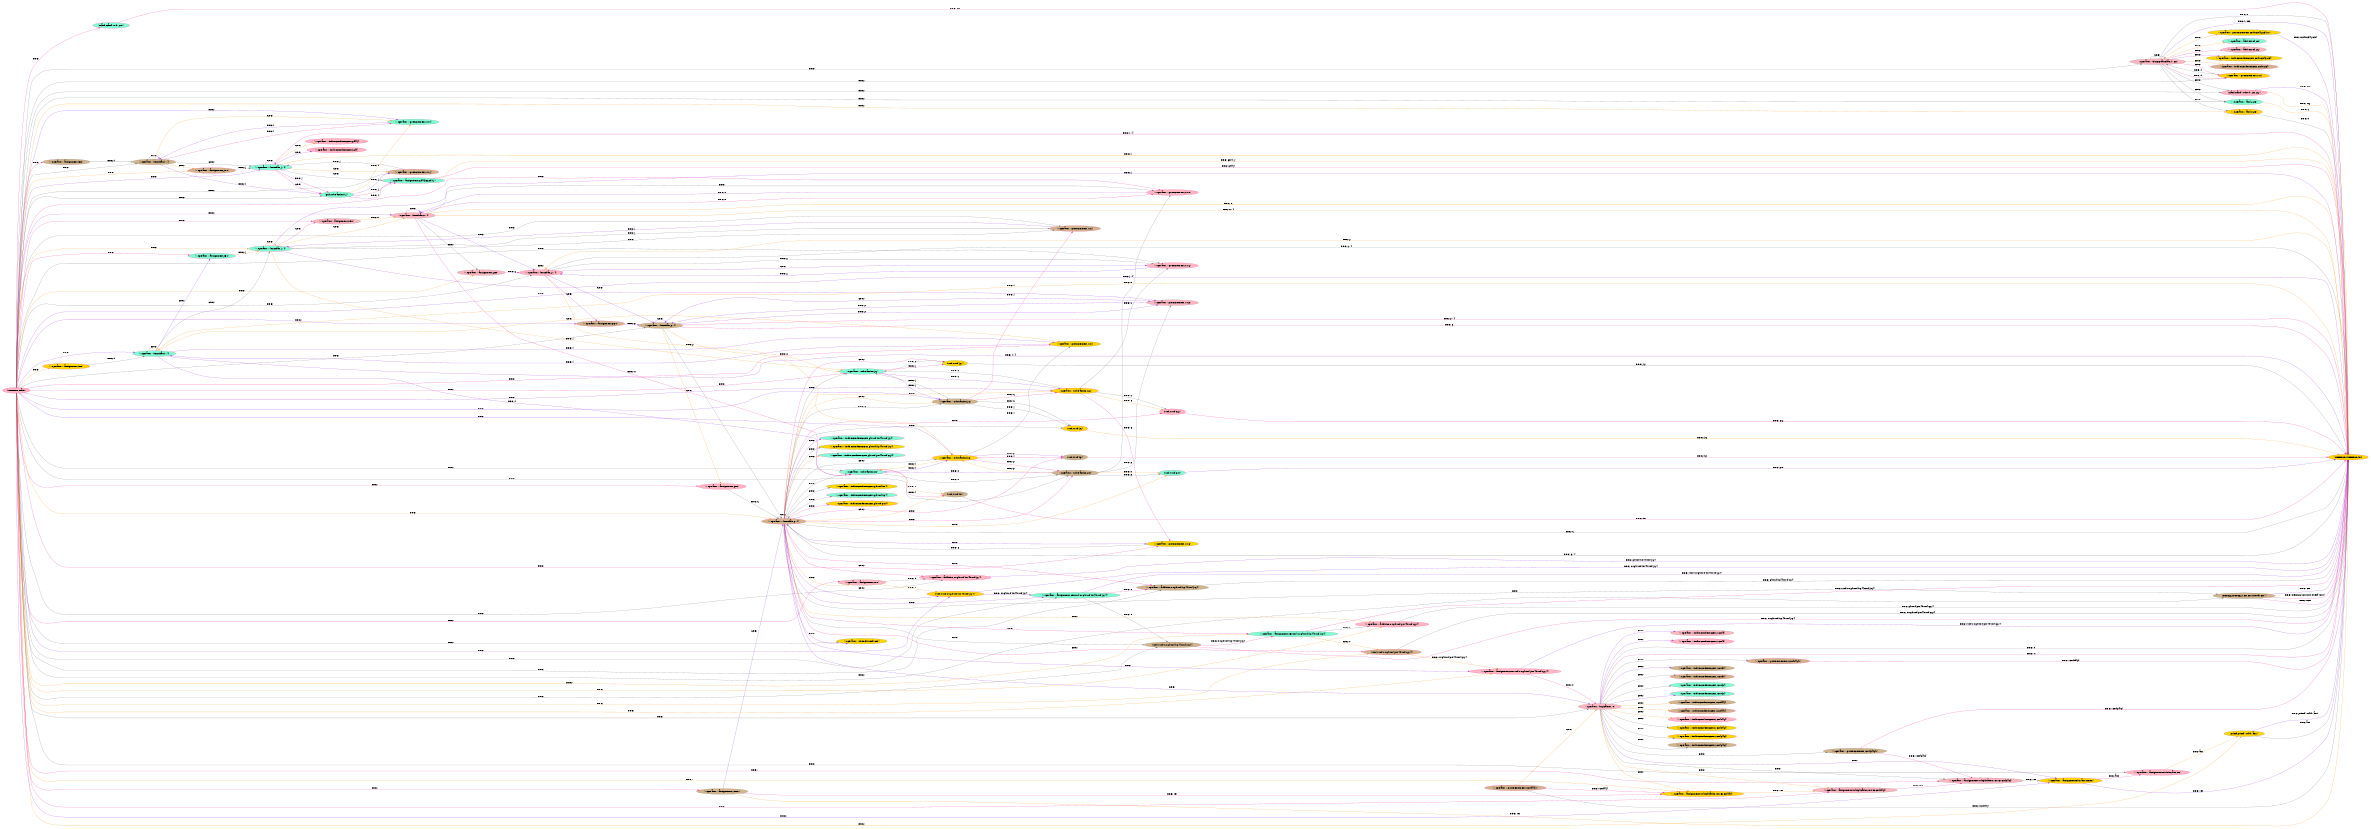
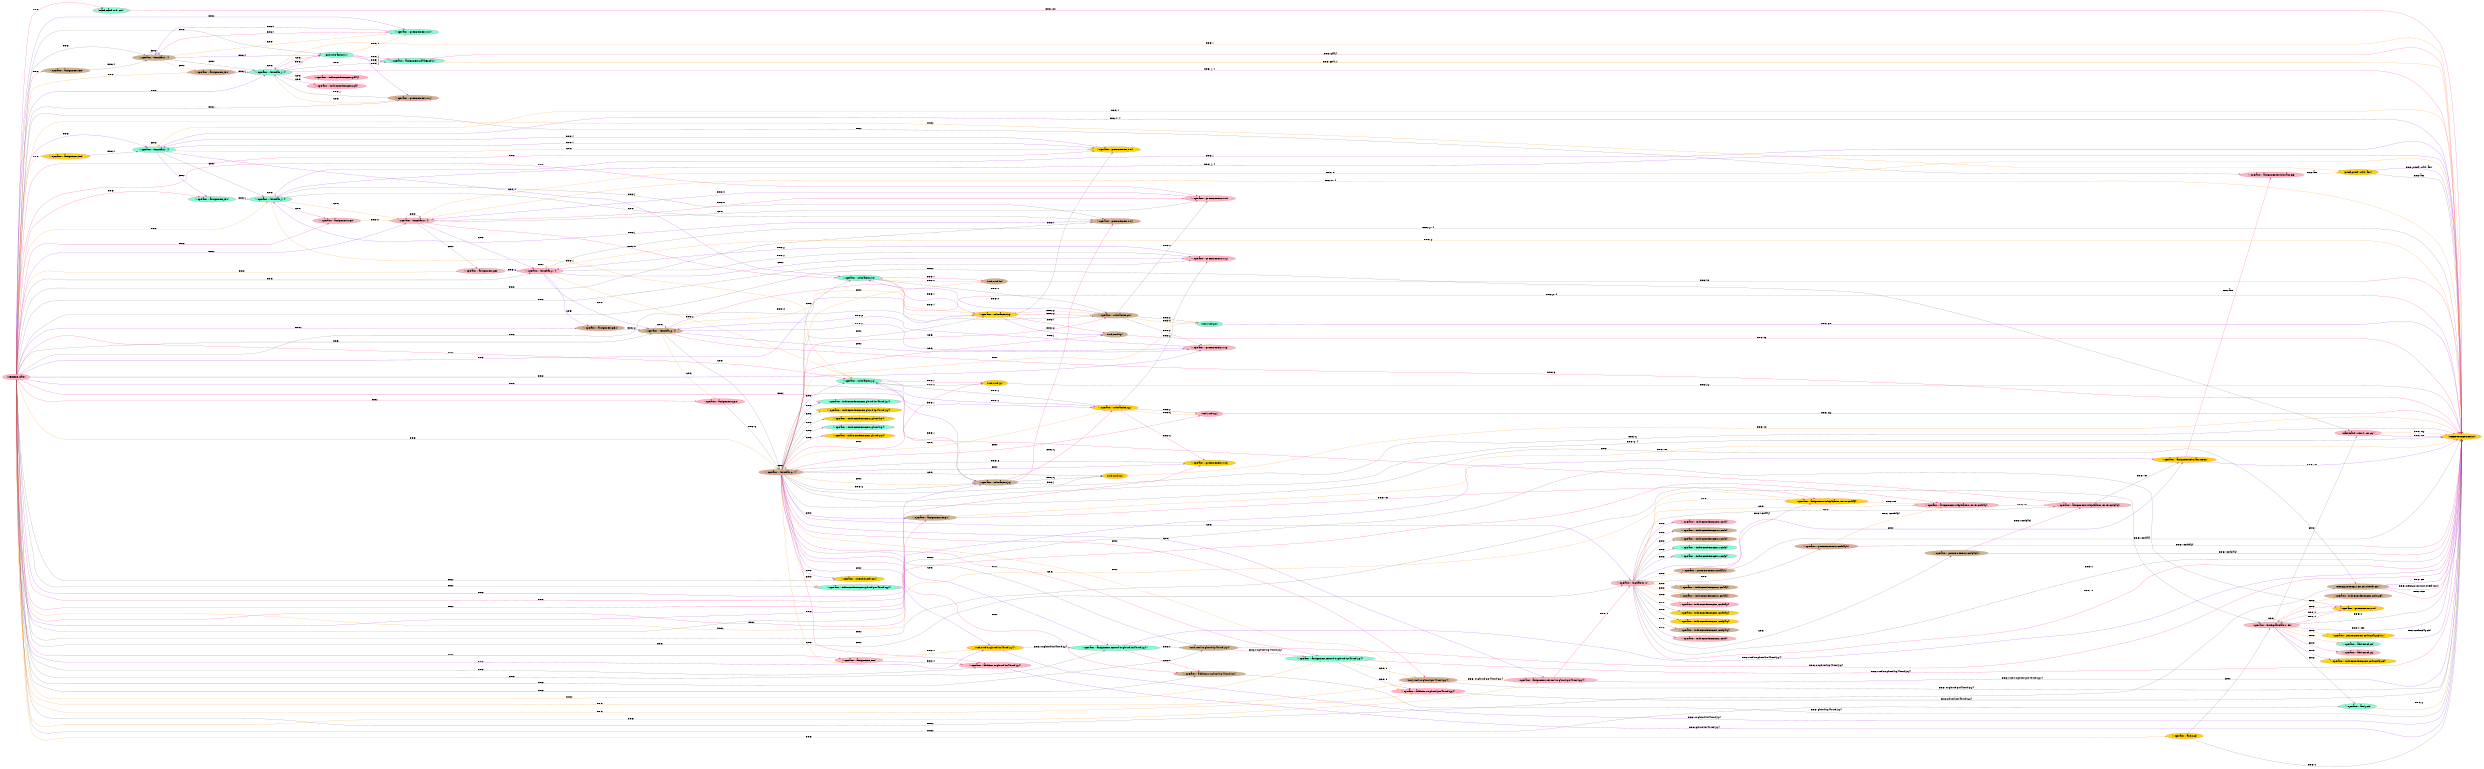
(2188, 96) -> (2233, 685)
(451, 245) -> (451, 246)
(2348, 457) -> (2462, 437)
(405, 468) -> (325, 587)
none -> (1885, 522)
(753, 657) -> (831, 518)
(1557, 748) -> (1661, 576)
